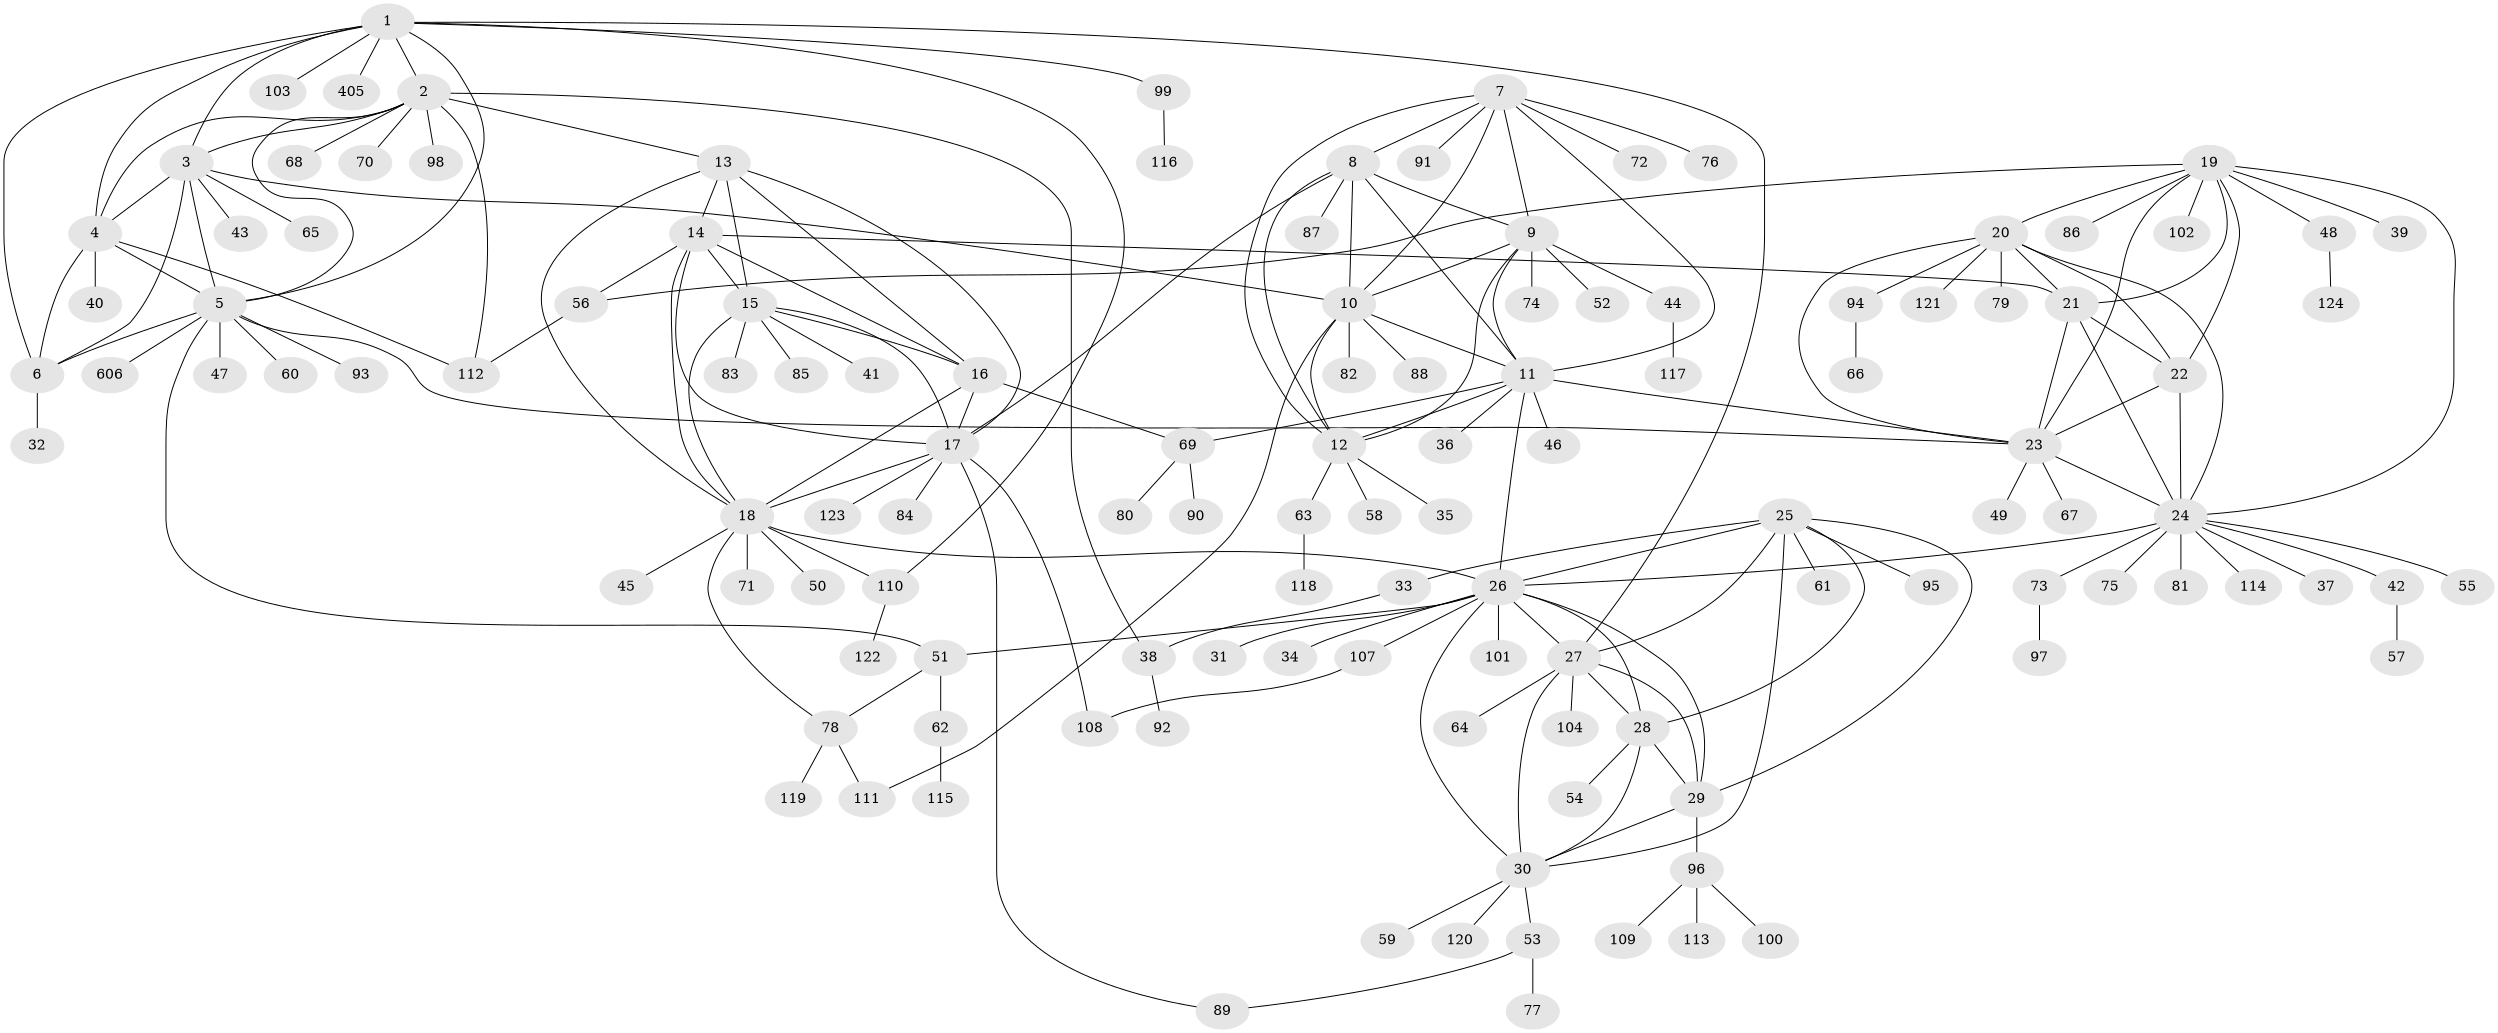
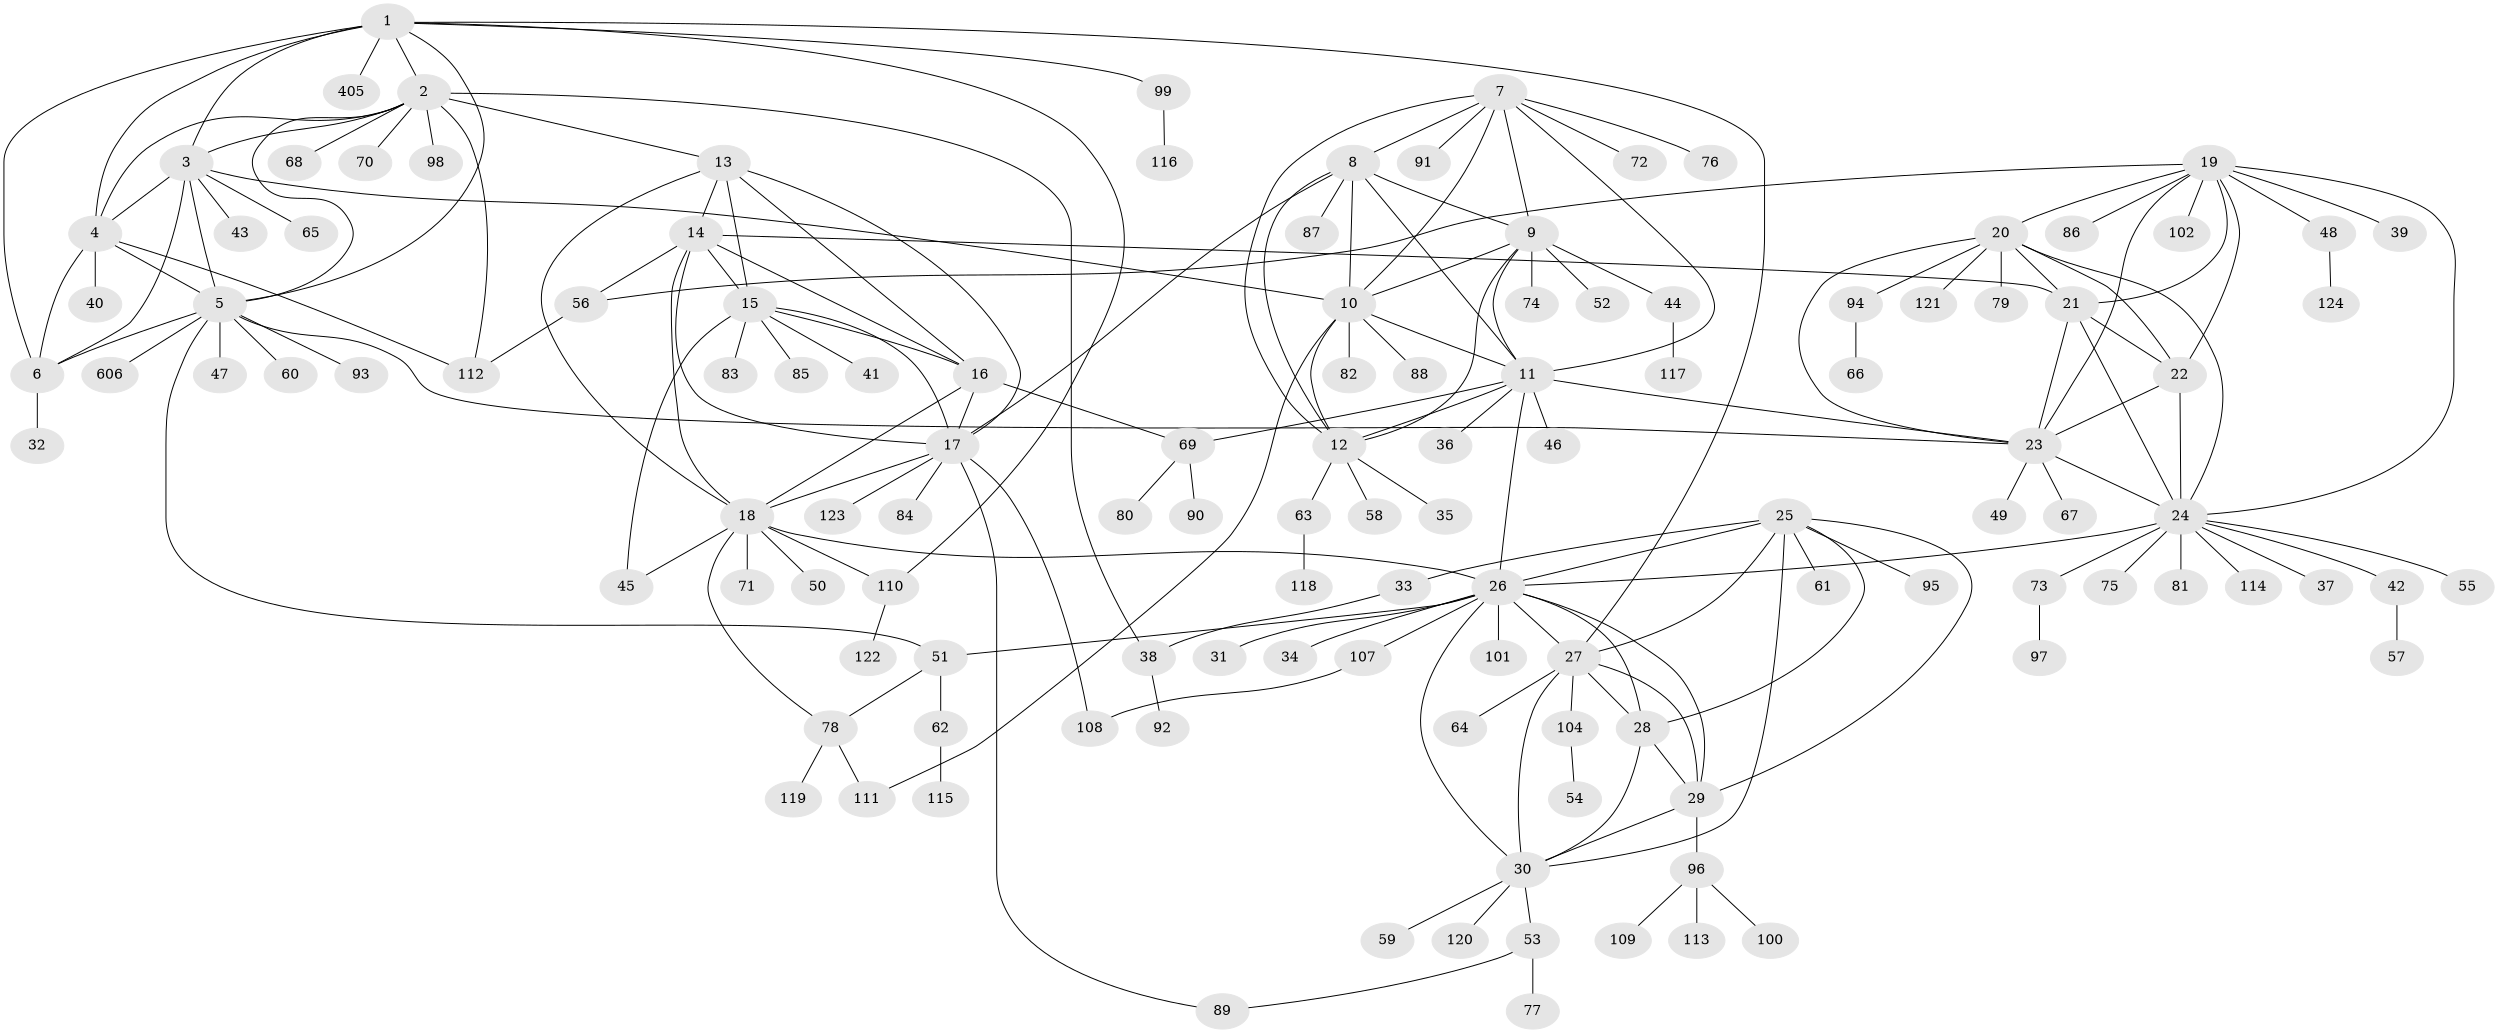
(278, 92) -> none
(691, 407) -> (653, 430)
(1609, 764) -> (1573, 764)
